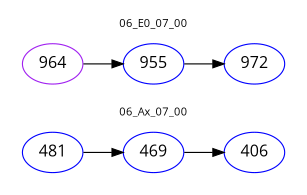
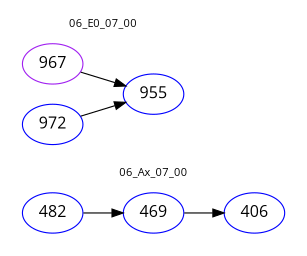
(53, 64) -> (53, 64)
(199, 64) -> (98, 111)
(53, 152) -> (53, 213)
